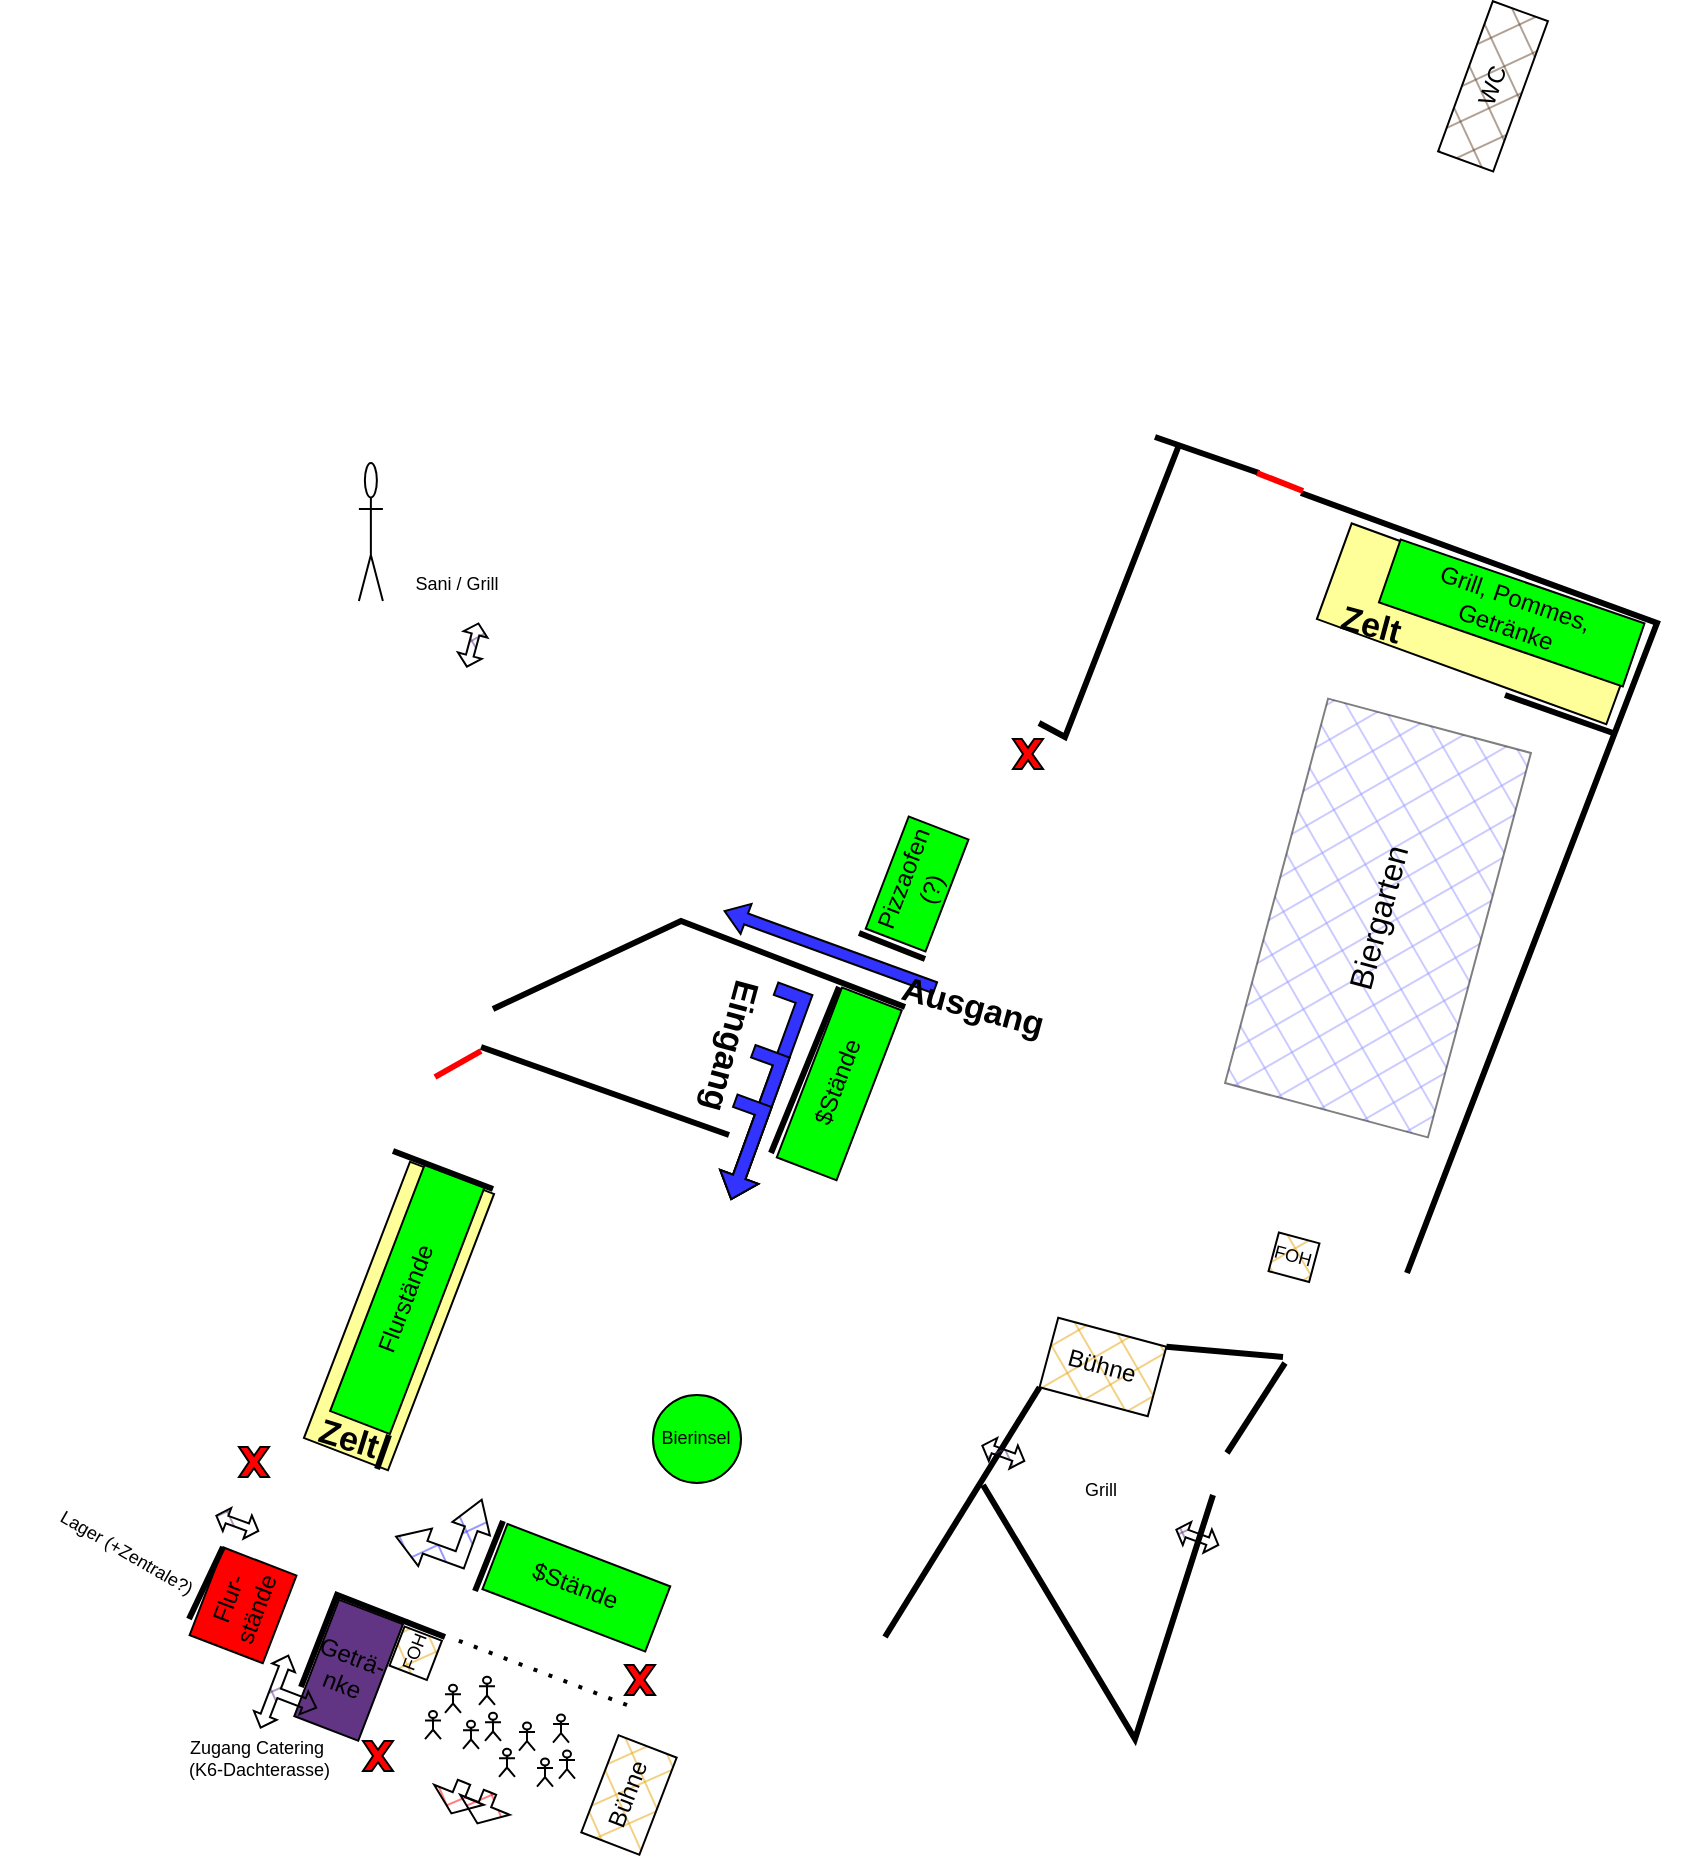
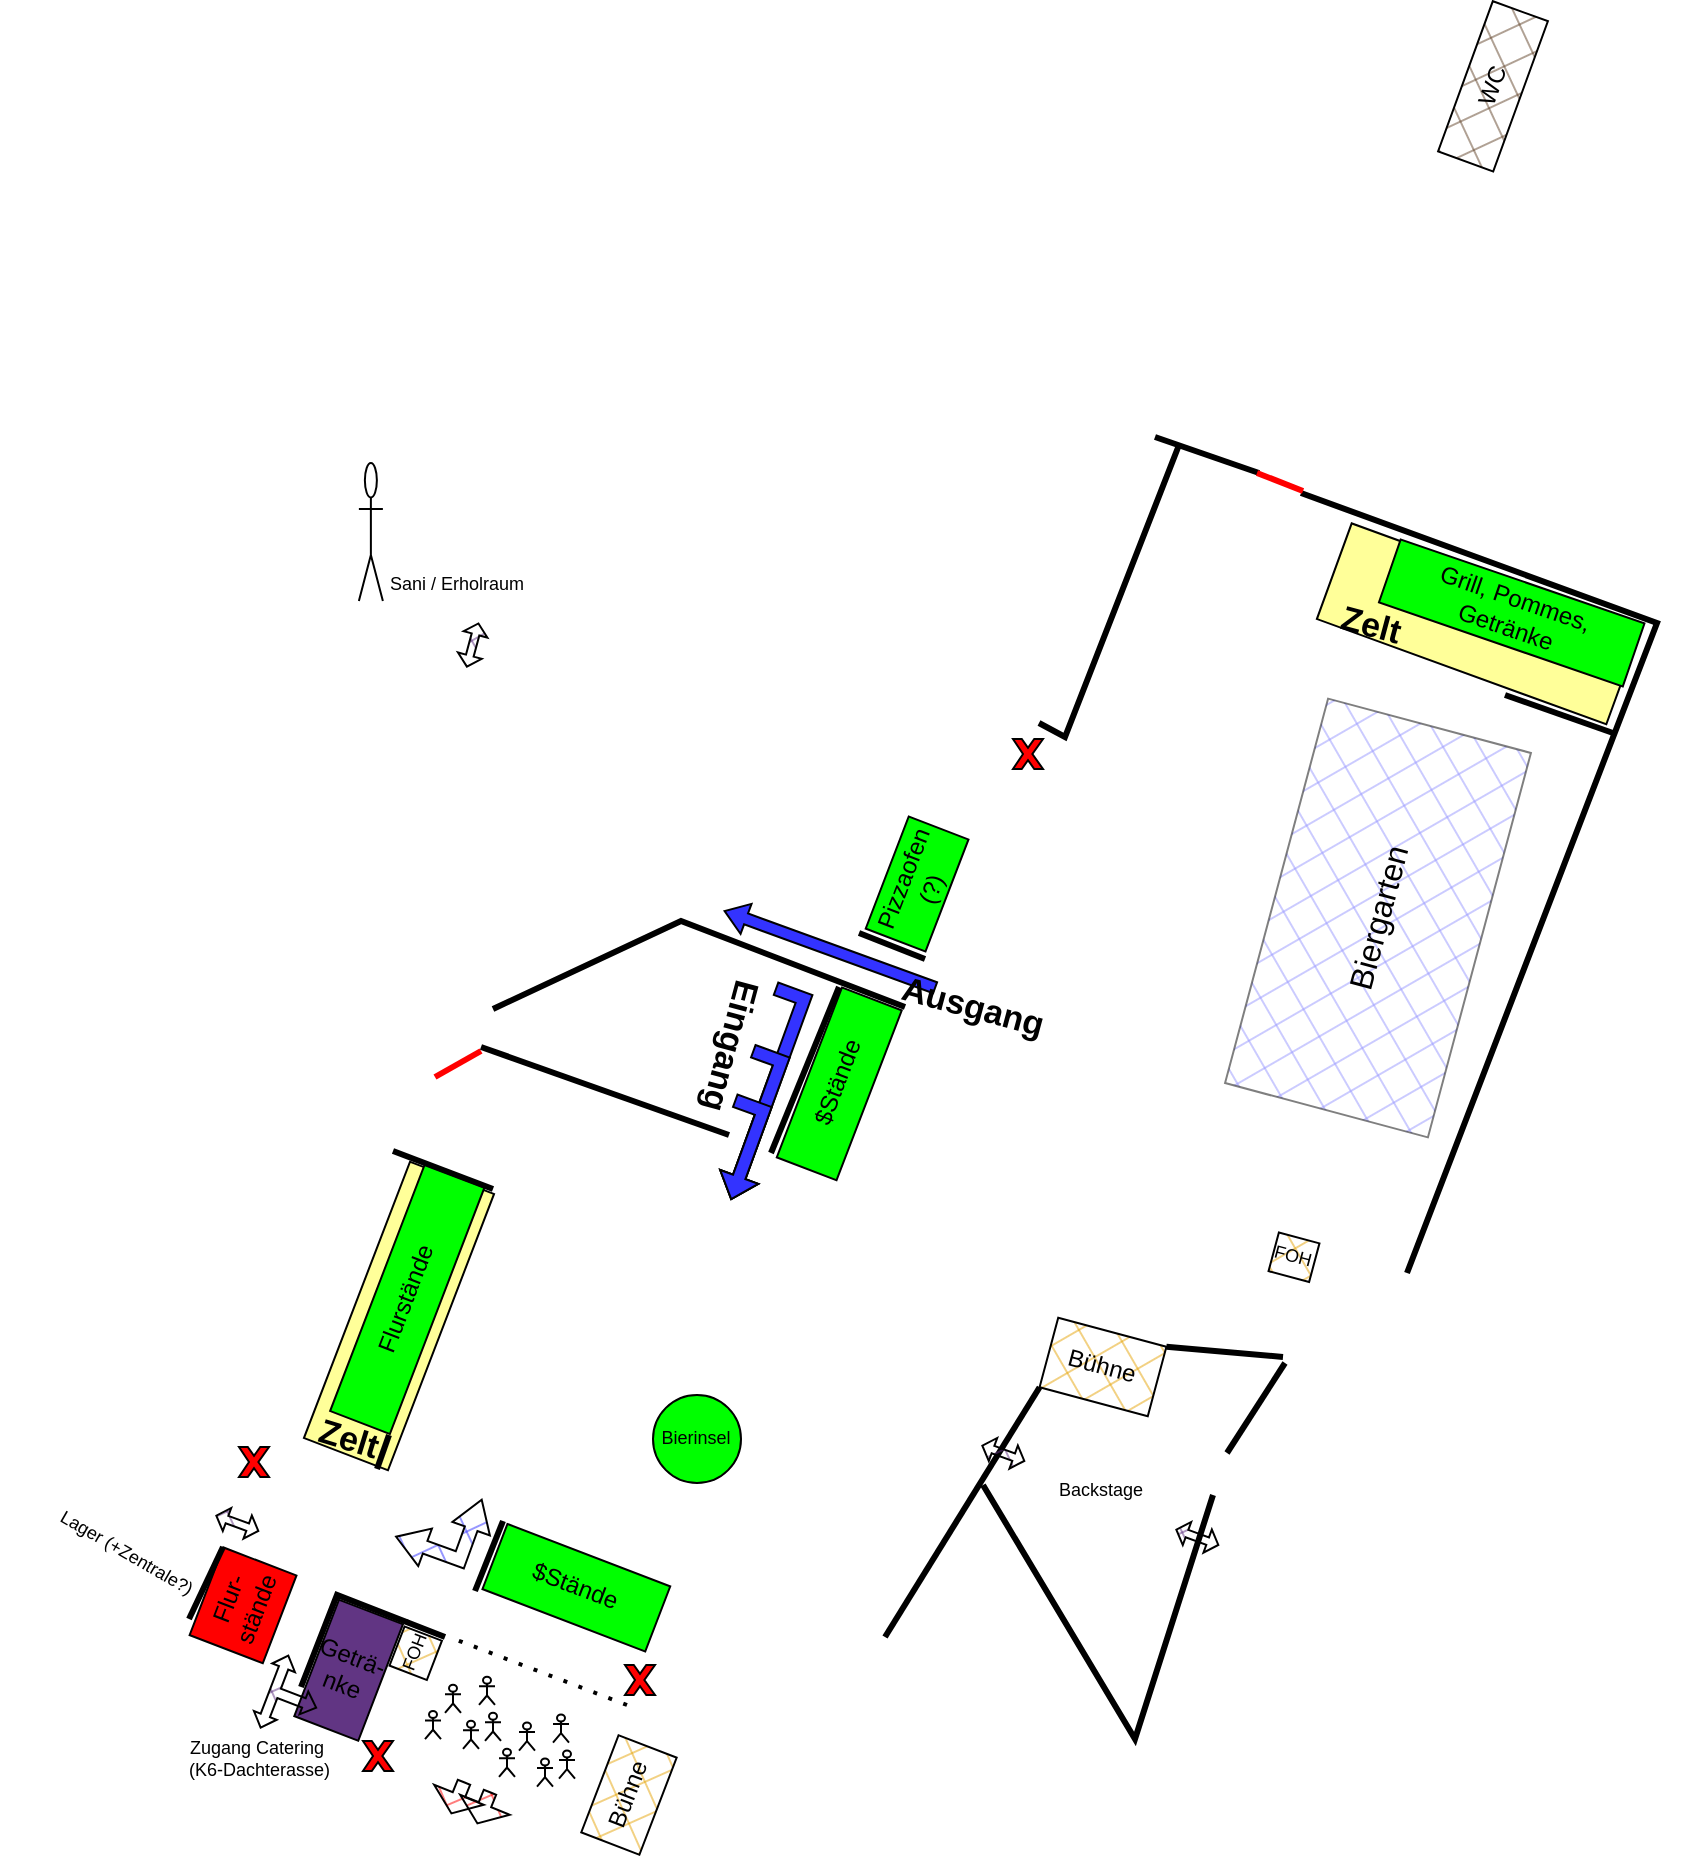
(458, 585) -> (458, 585)
(1102, 1491) -> (1102, 1491)
